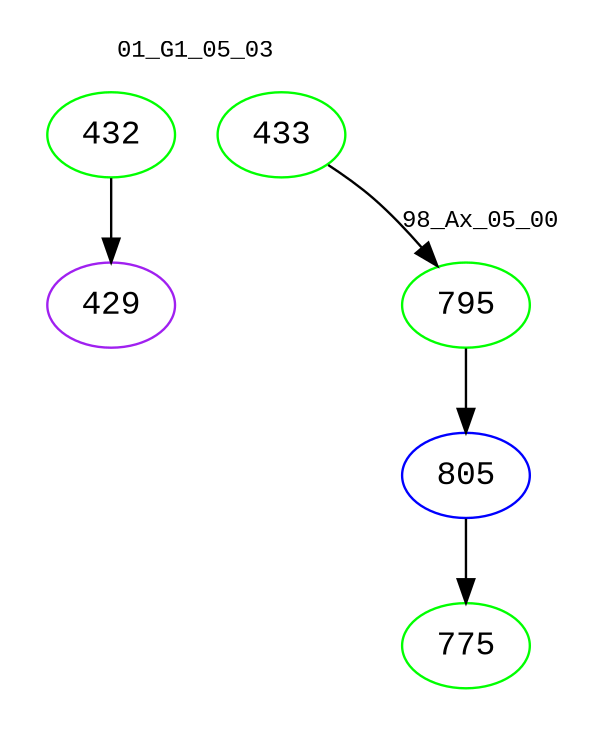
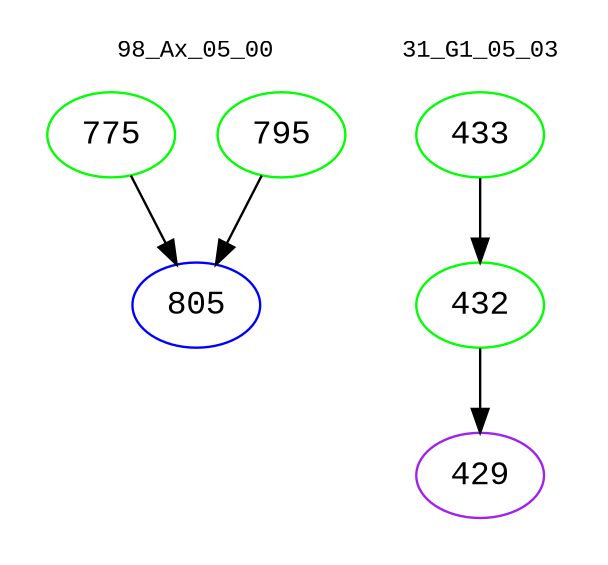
(196, 51) -> (481, 51)
(398, 222) -> (480, 208)
(466, 549) -> (148, 209)
